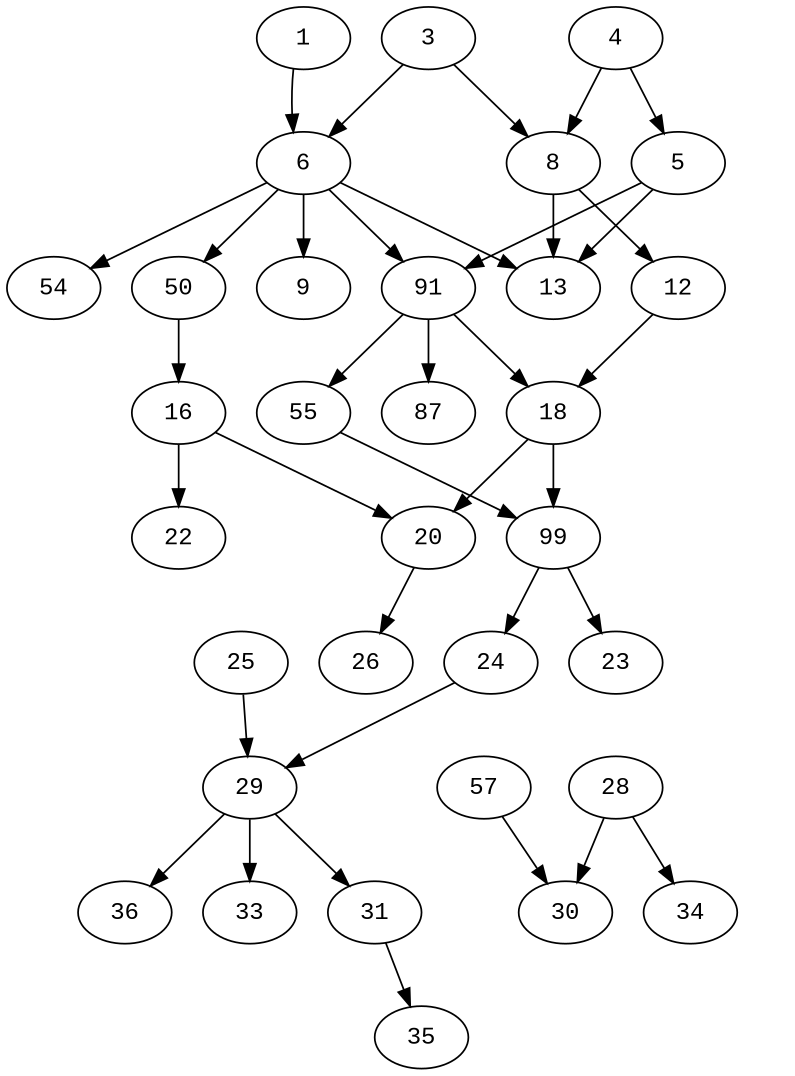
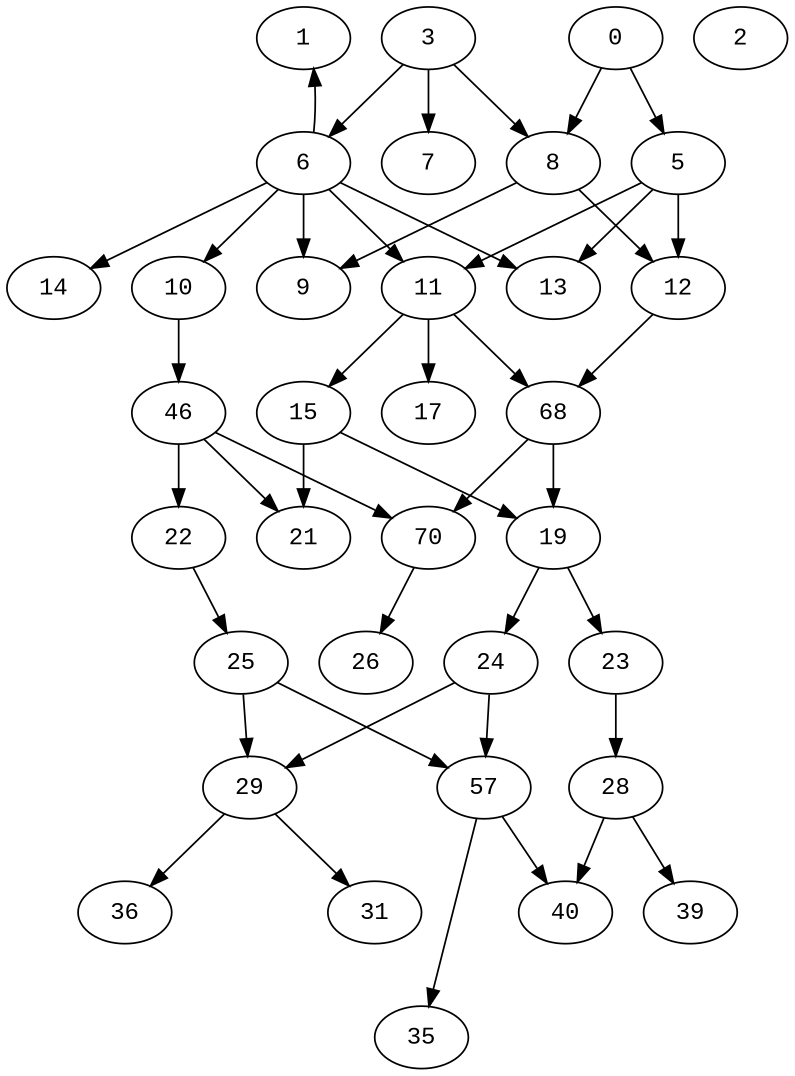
(616, 38) -> (616, 38)
none -> (741, 38)
(292, 92) -> (315, 109)
none -> (428, 163)
(553, 214) -> (441, 220)
none -> (678, 217)
(54, 288) -> (54, 288)
(179, 288) -> (179, 288)
(428, 288) -> (428, 288)
(179, 413) -> (179, 413)
(304, 413) -> (304, 413)
(428, 413) -> (428, 413)
(553, 413) -> (553, 413)
none -> (304, 538)
(428, 538) -> (428, 538)
(553, 538) -> (553, 538)
none -> (206, 592)
none -> (488, 717)
none -> (616, 717)
none -> (355, 721)
(250, 912) -> none
(566, 912) -> (566, 912)
(690, 912) -> (690, 912)
(395, 966) -> (455, 904)
